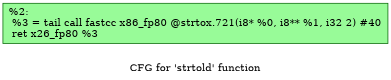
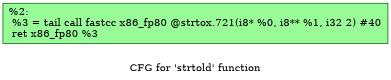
(54, 34) -> (54, 34)
